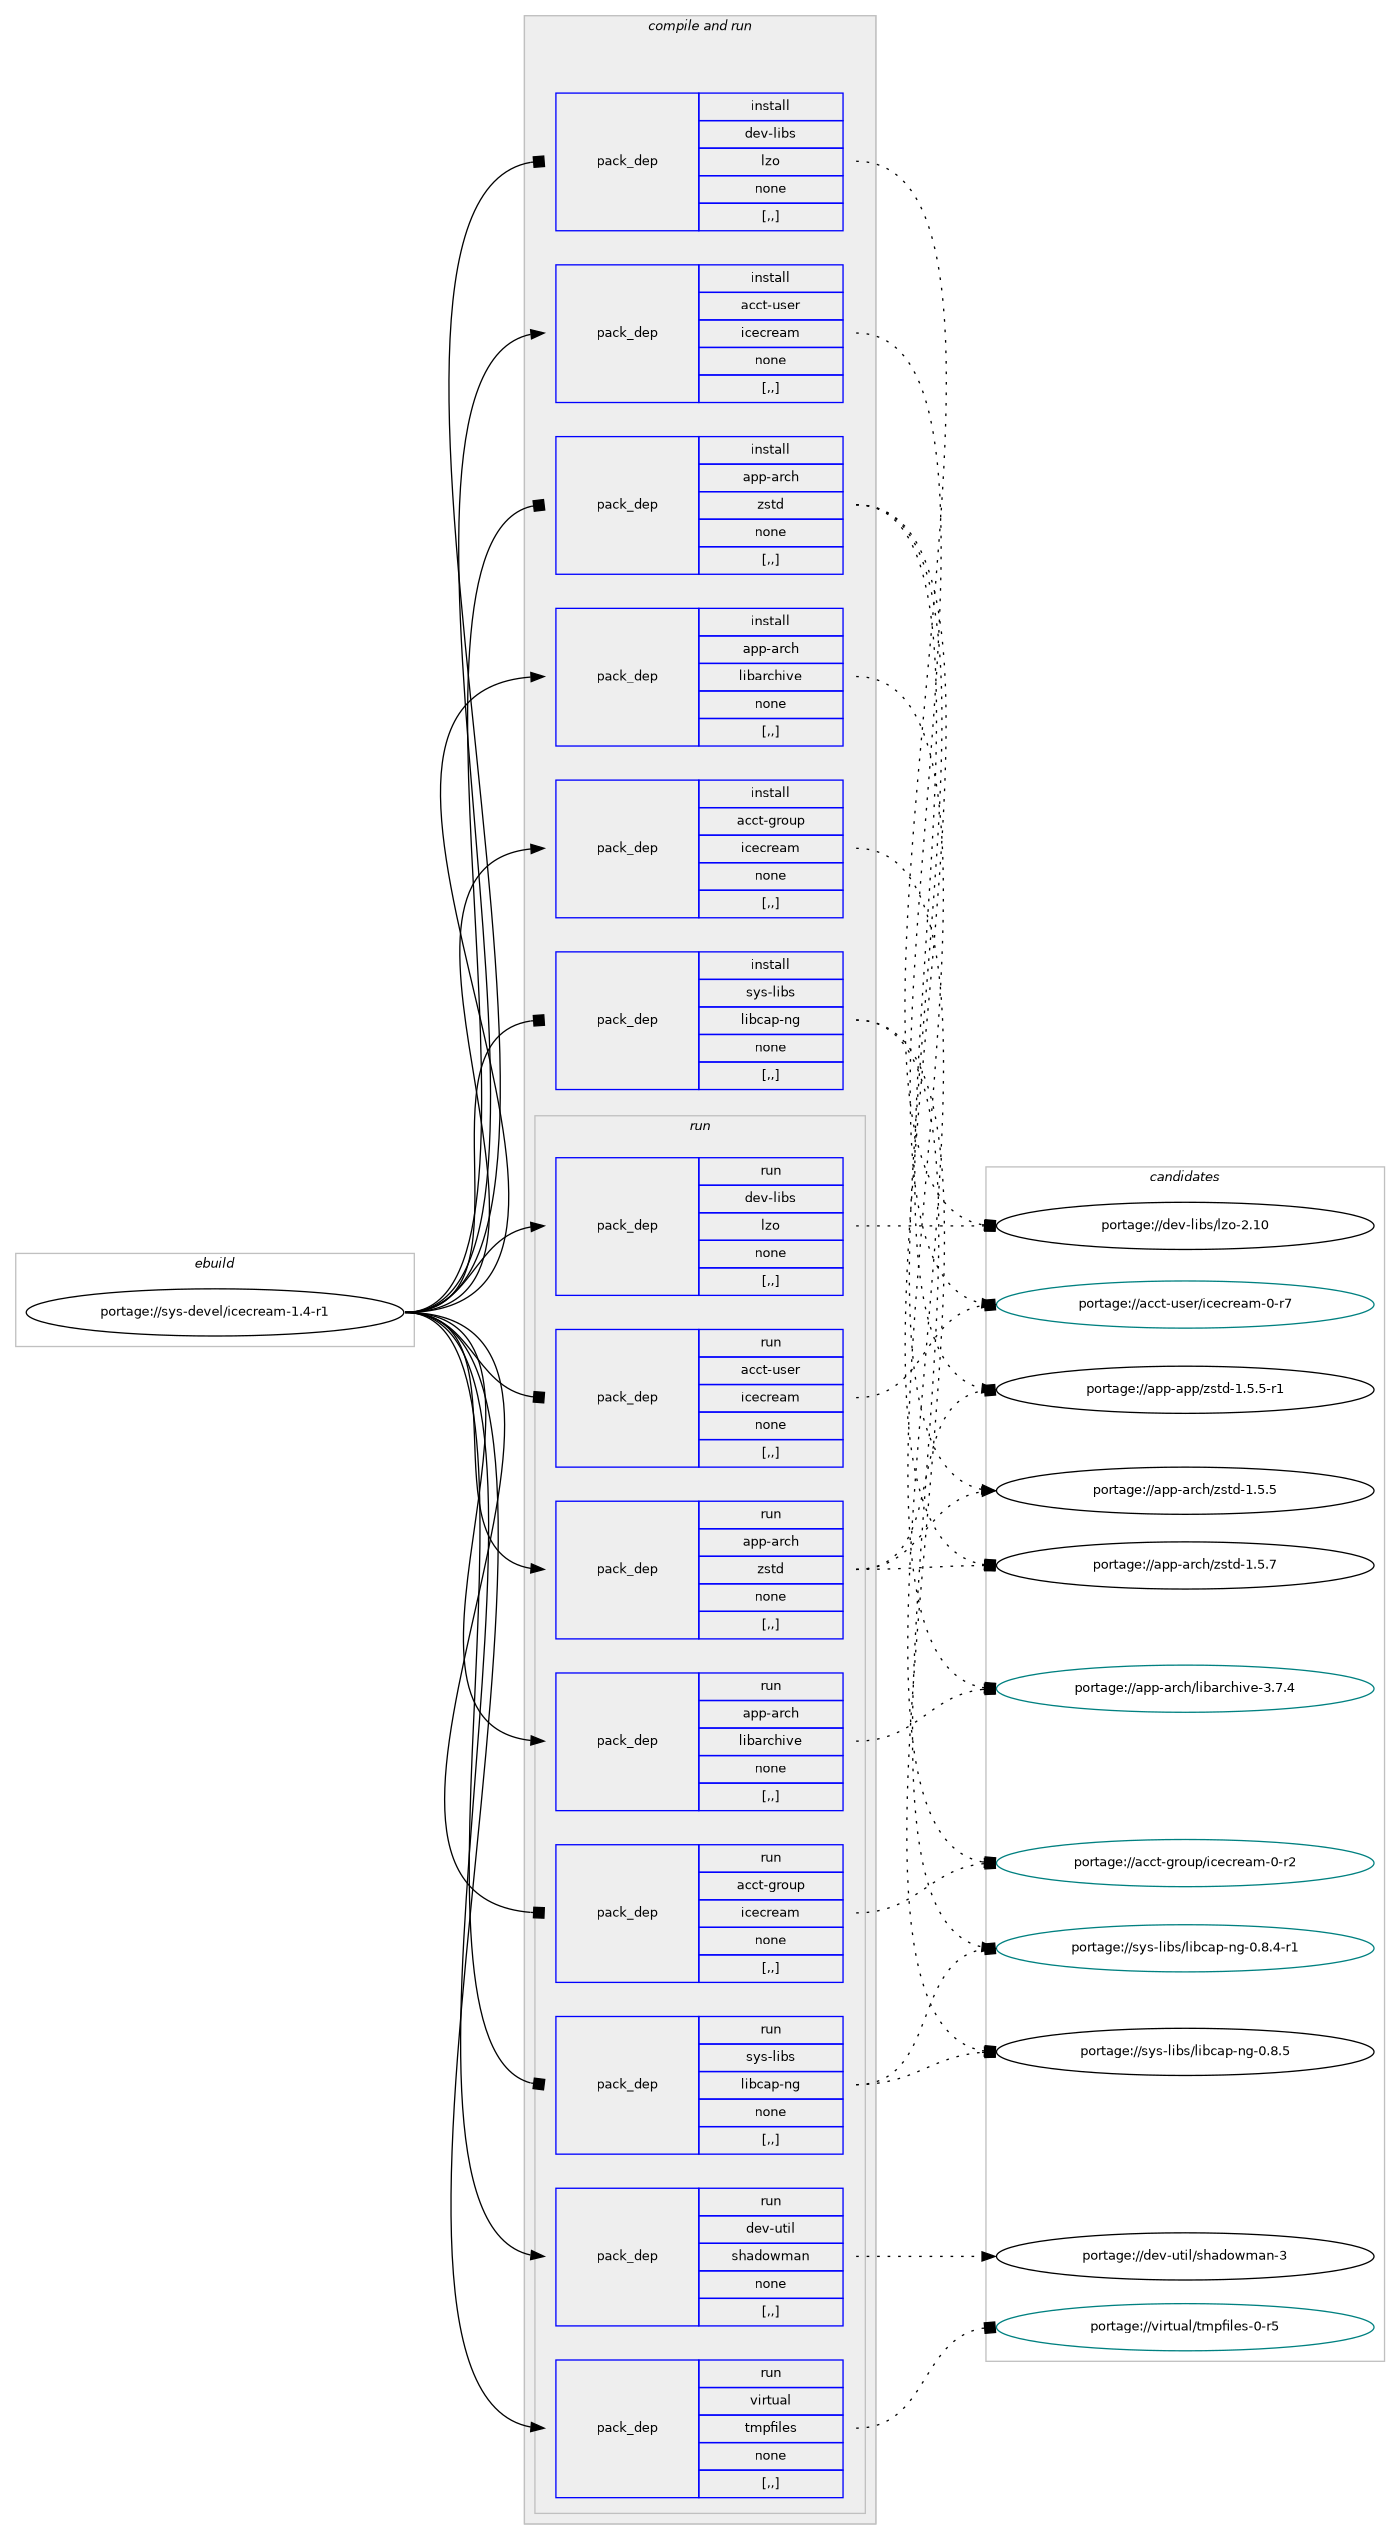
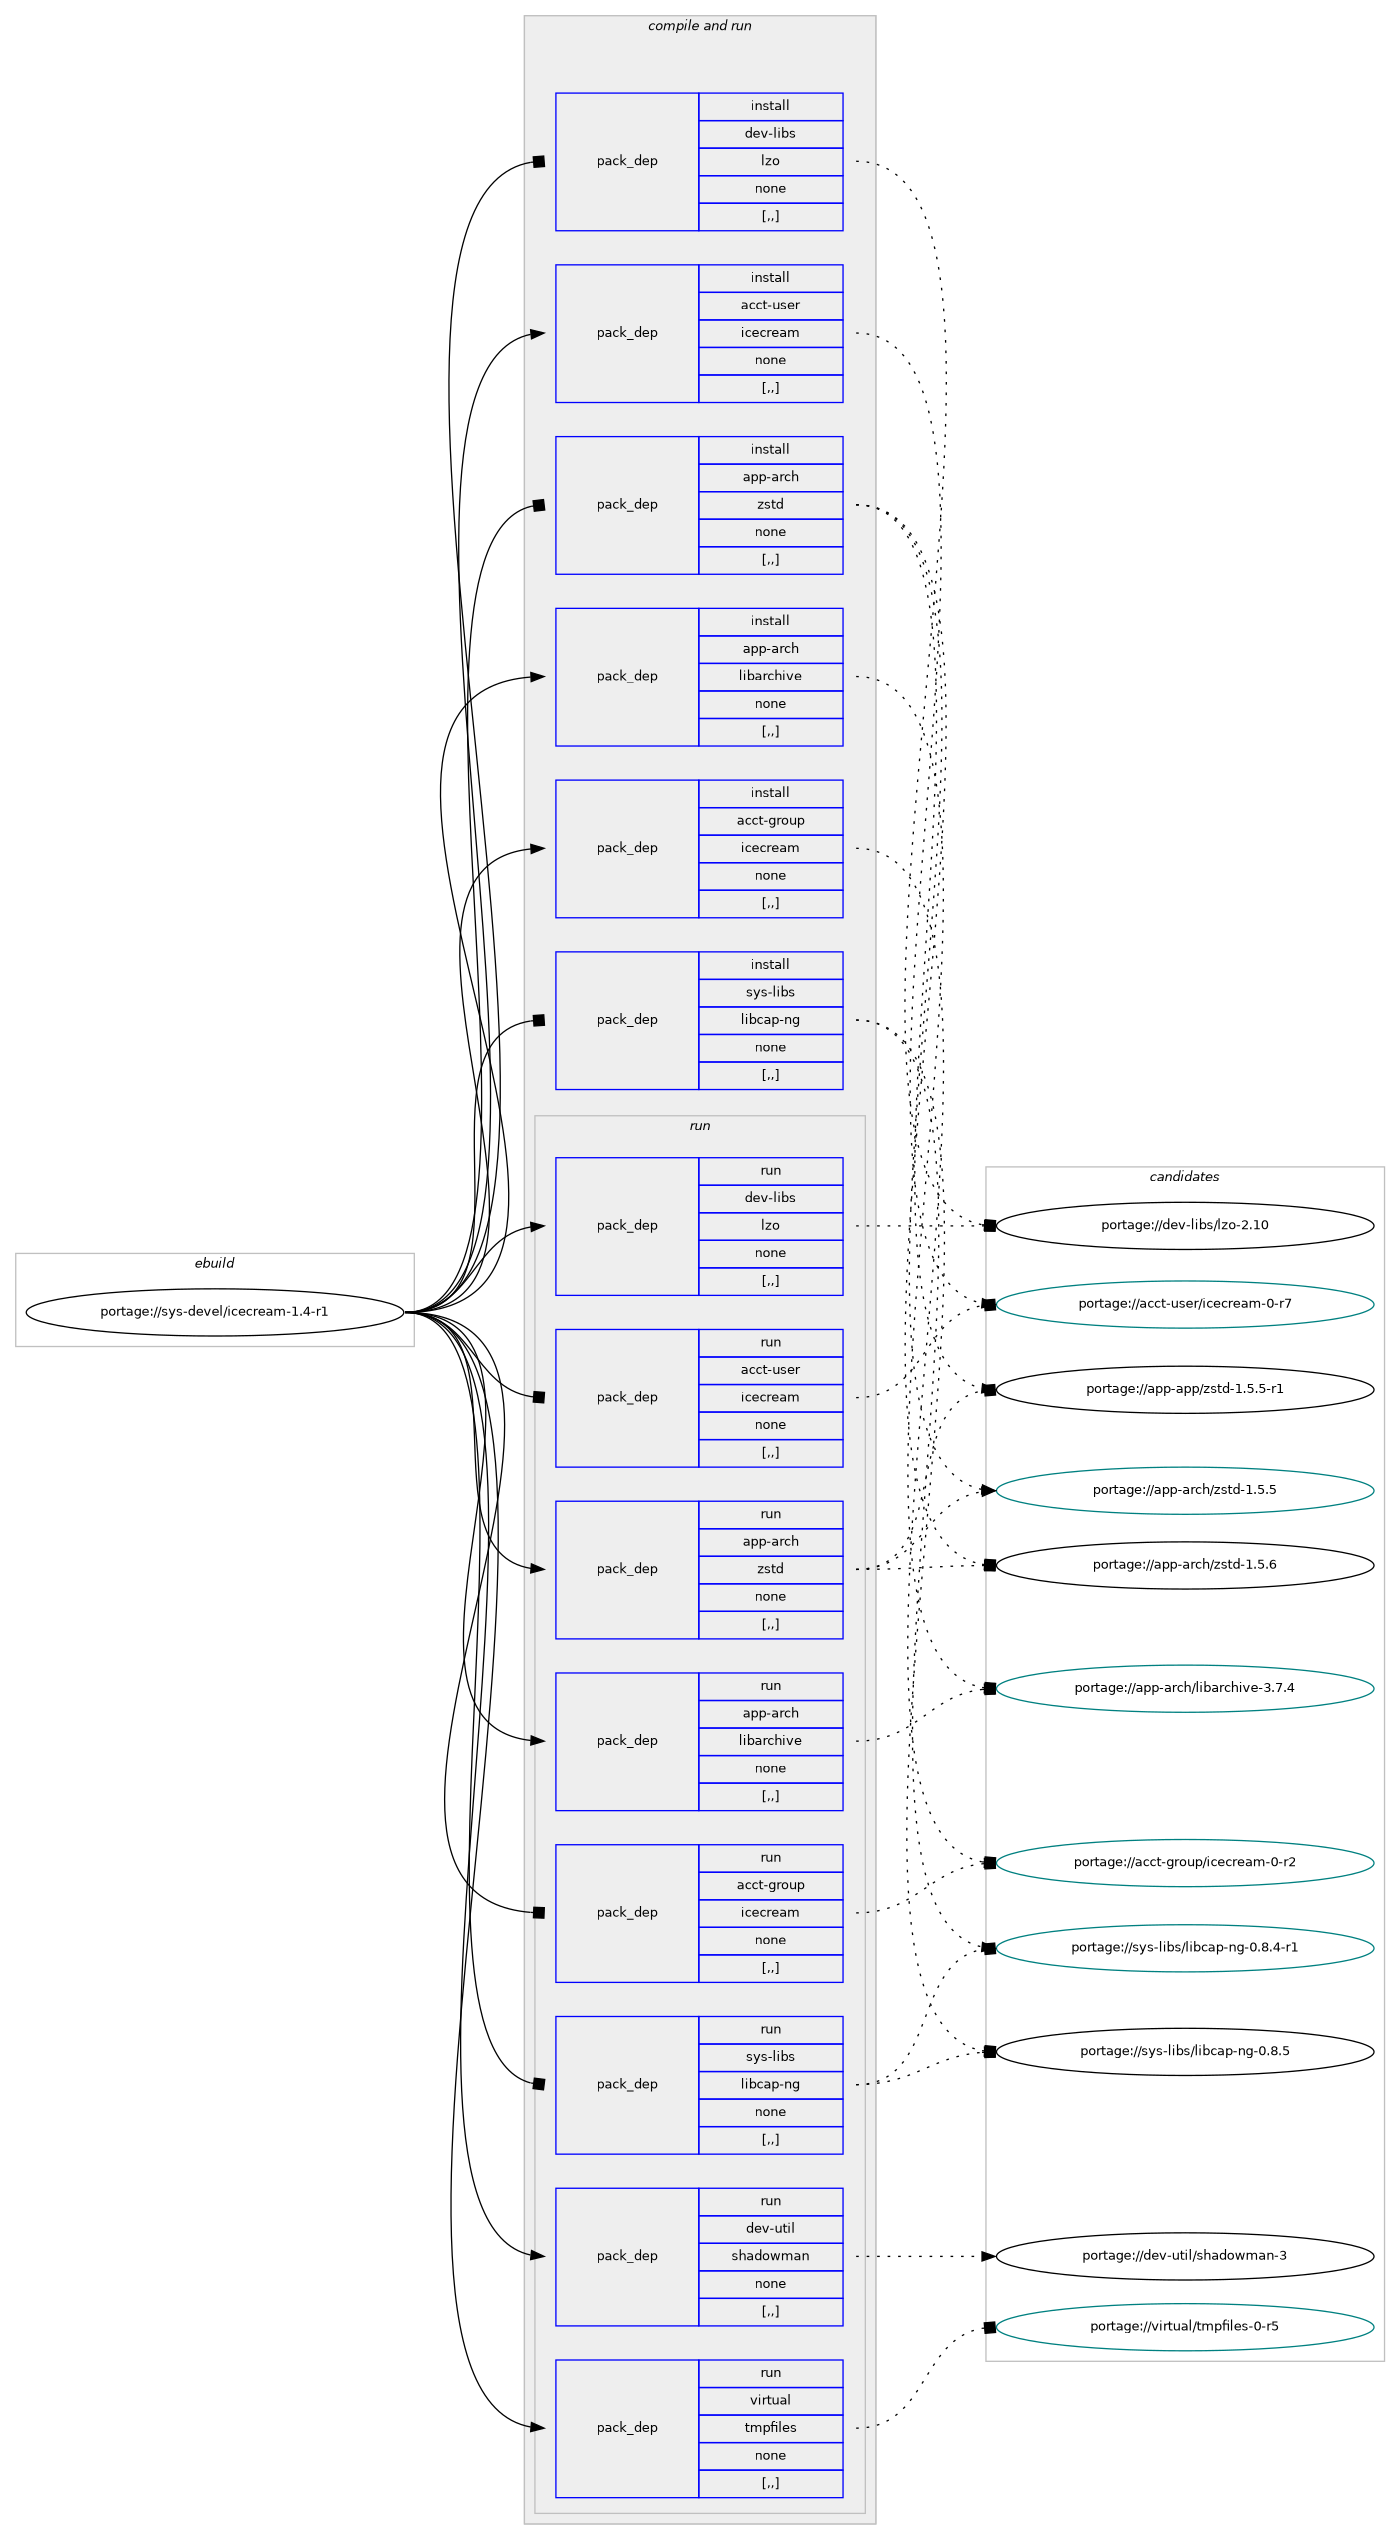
(1185, 1491) -> (1185, 1491)
(1185, 1565) -> (1185, 1565)
